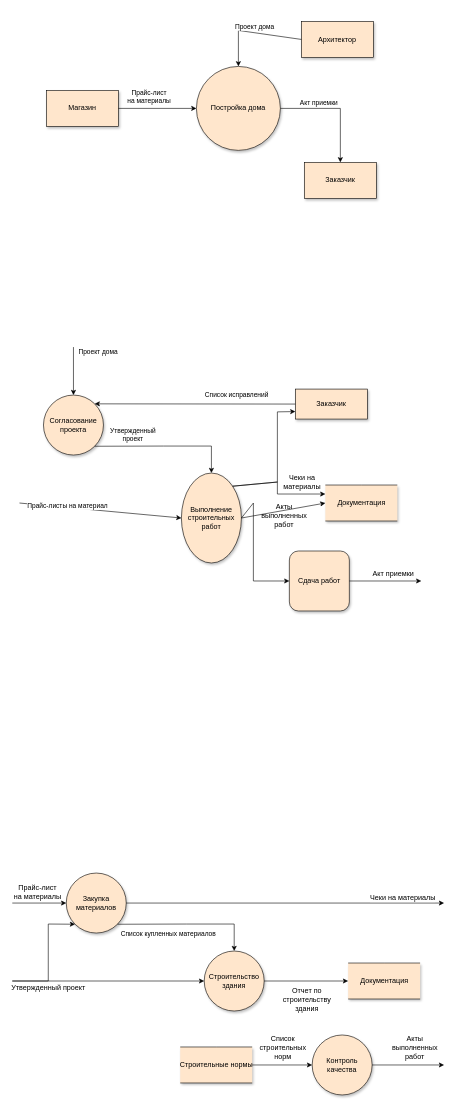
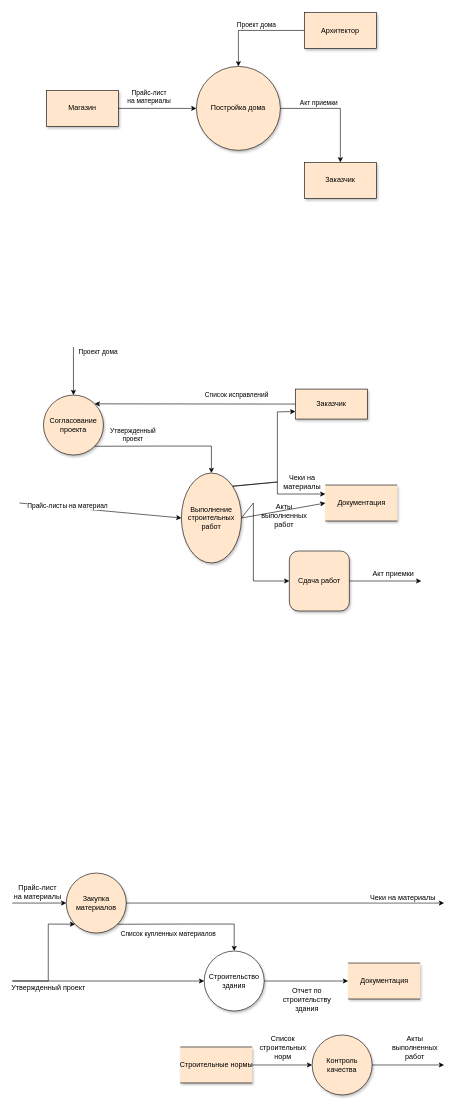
(338, 39) -> (341, 30)
(234, 981) -> (234, 981)
